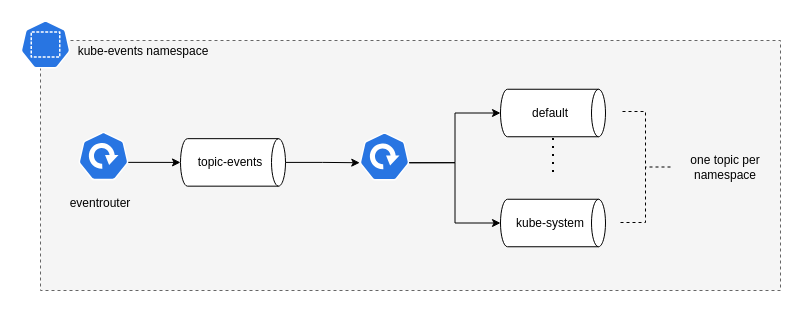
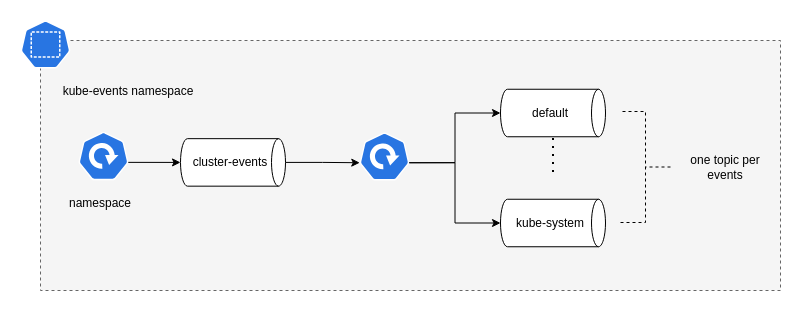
(144, 52) -> (129, 92)
(231, 163) -> (231, 163)
(726, 168) -> (726, 168)
(101, 204) -> (101, 204)
